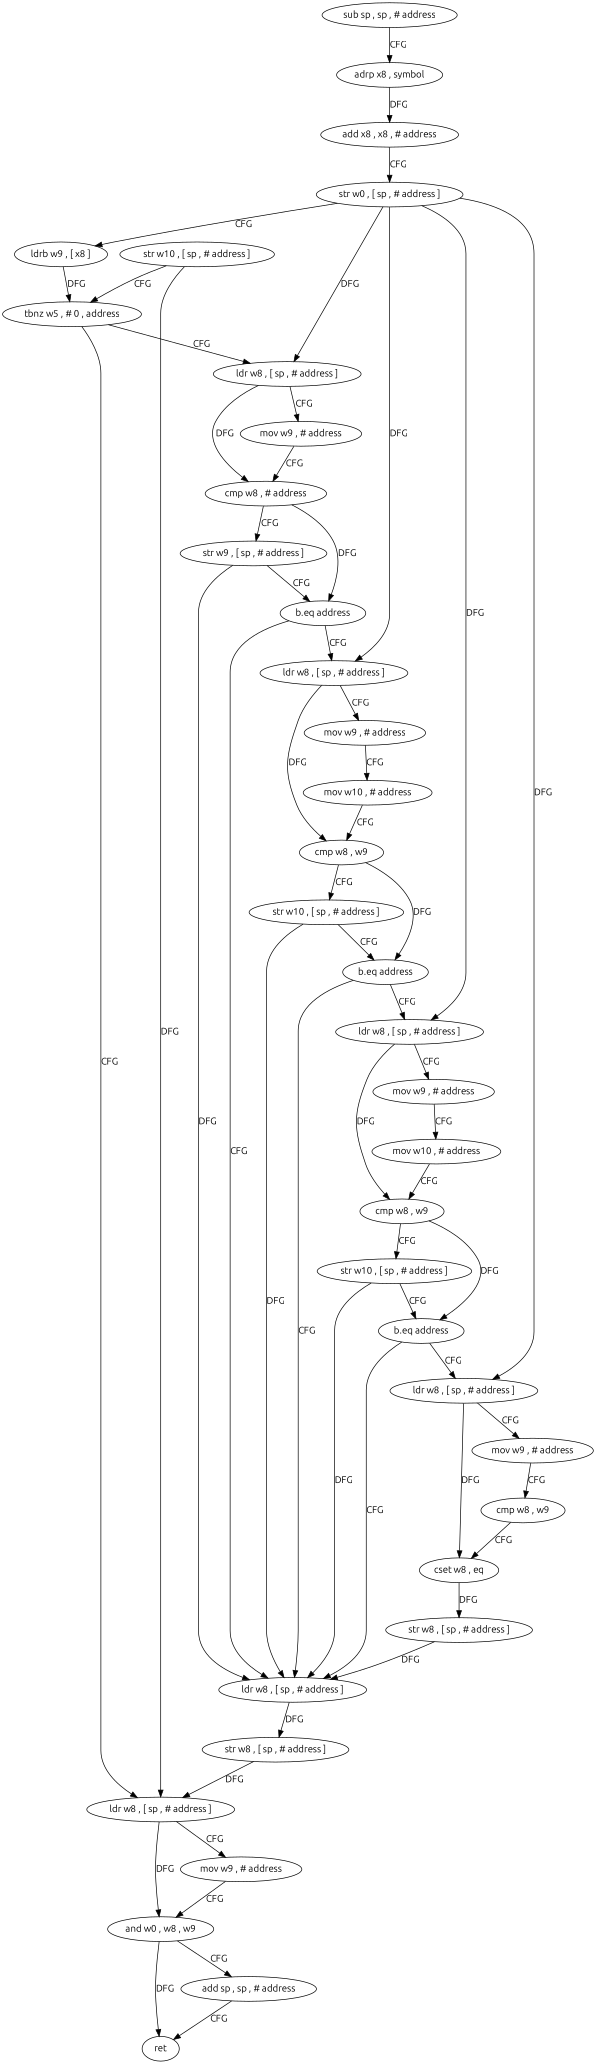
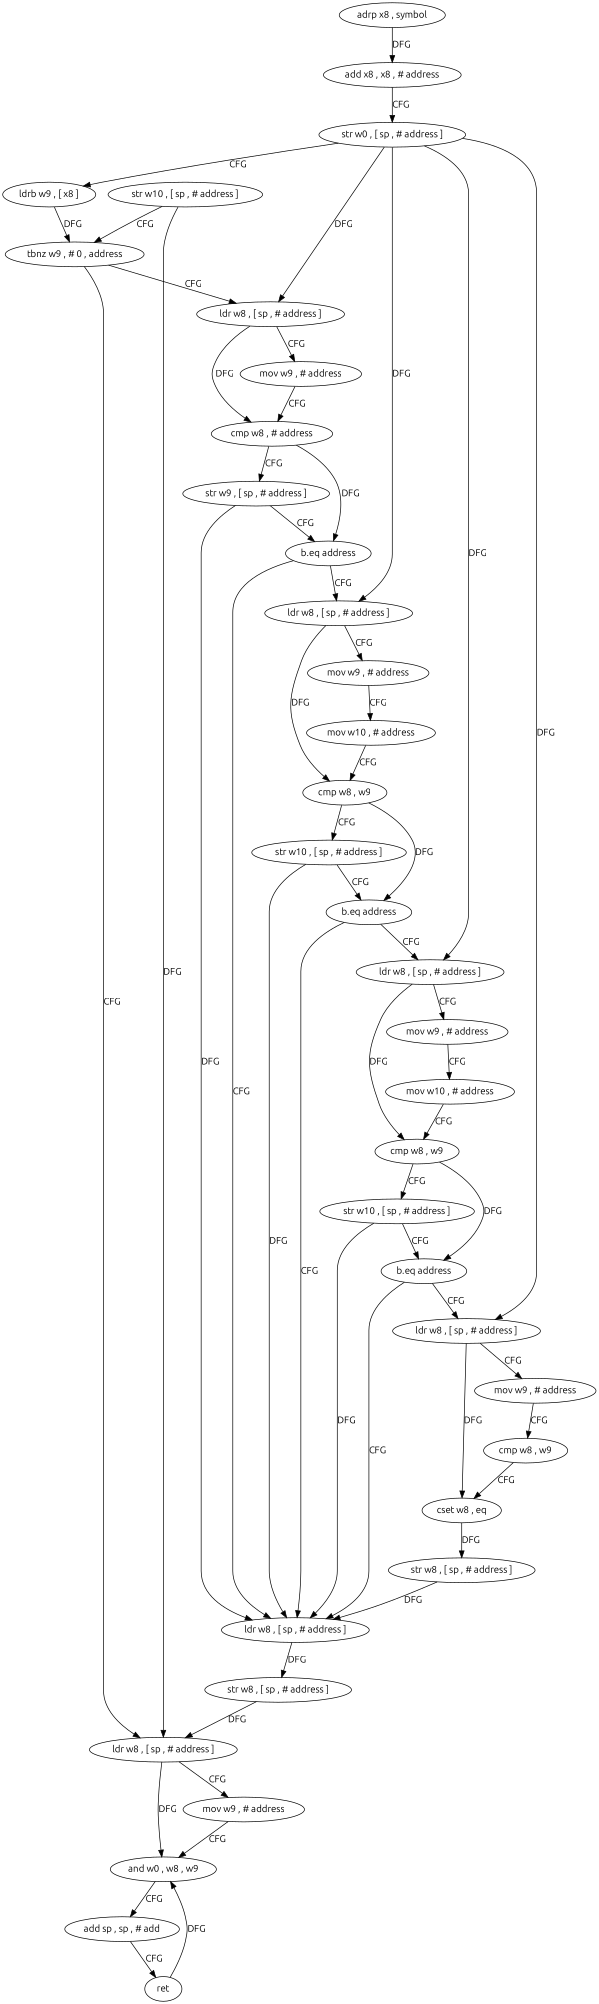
(390, 15) -> none
(72, 314) -> (75, 254)
(156, 1985) -> (187, 1933)
(249, 1989) -> (122, 1929)
